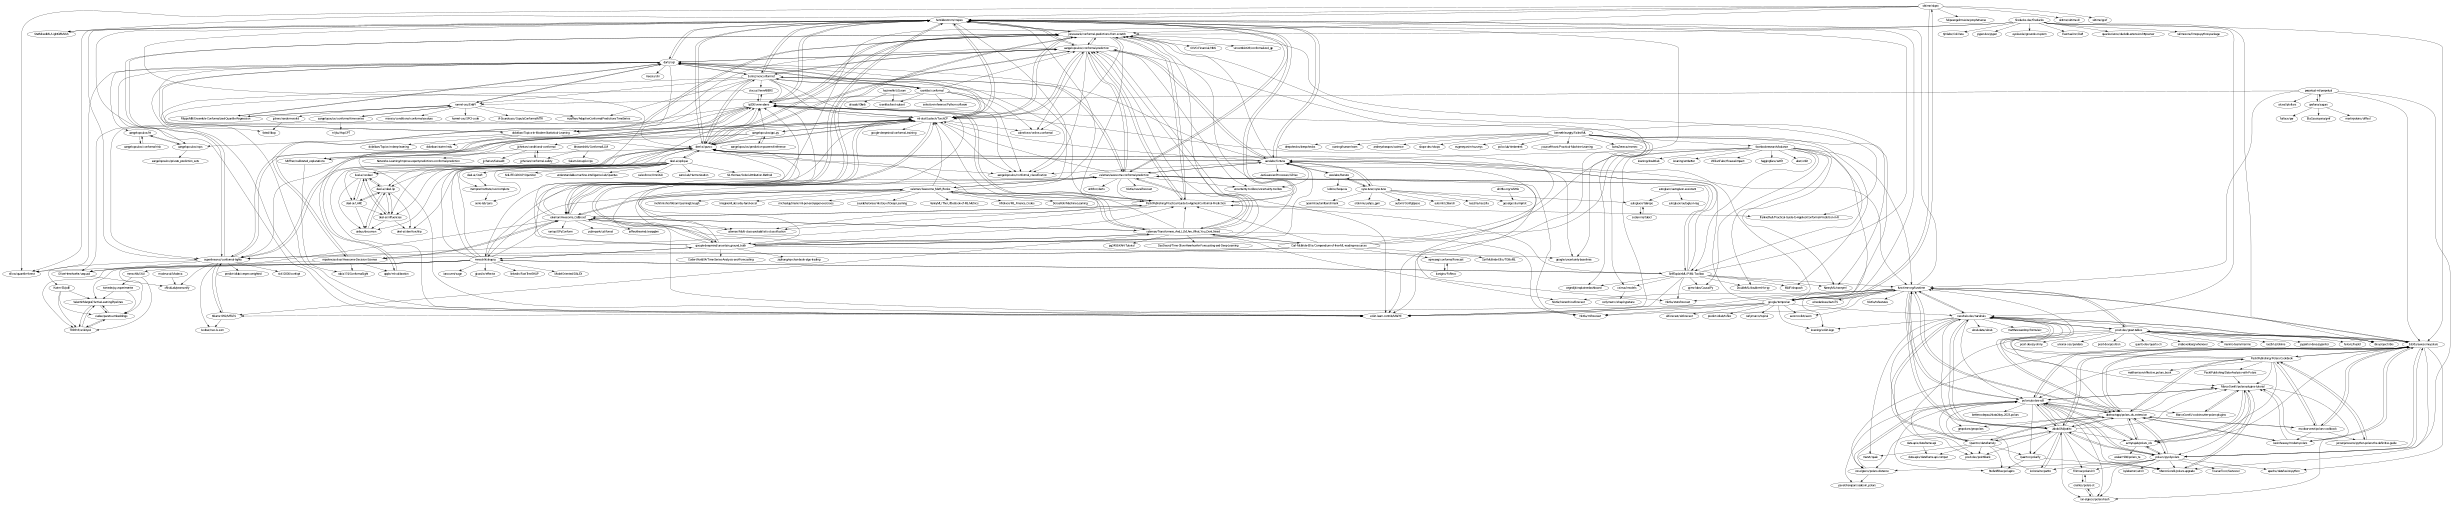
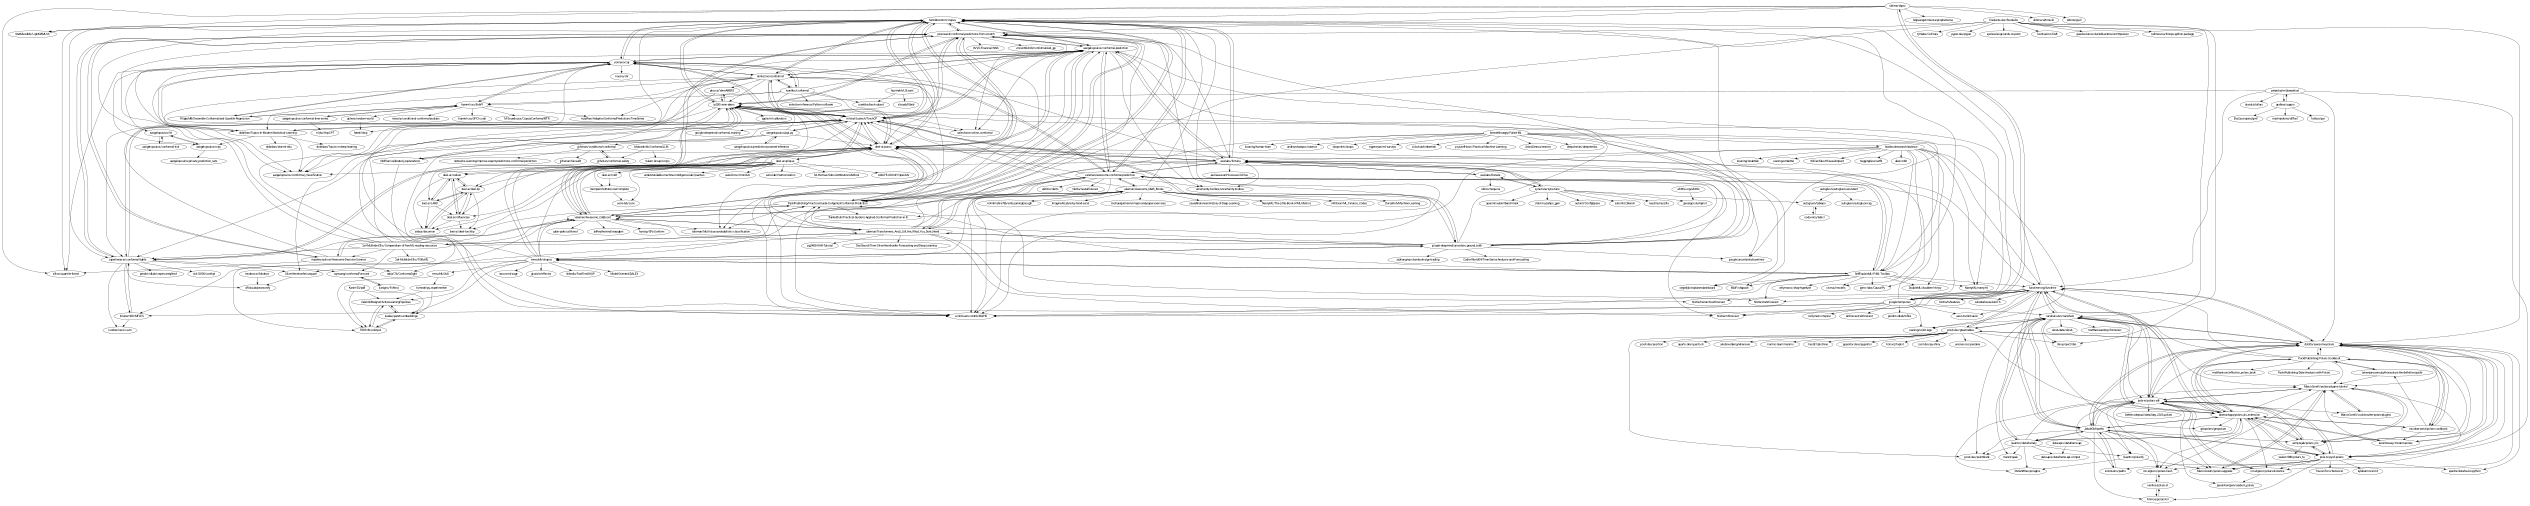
(669, 62) -> (622, 62)
(115, 264) -> (229, 264)
(373, 267) -> (279, 123)
(1623, 294) -> (1834, 281)
(2236, 379) -> (2426, 363)
none -> (2208, 443)
